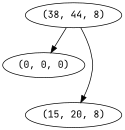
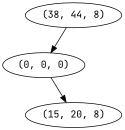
(92, 62) -> (57, 87)
